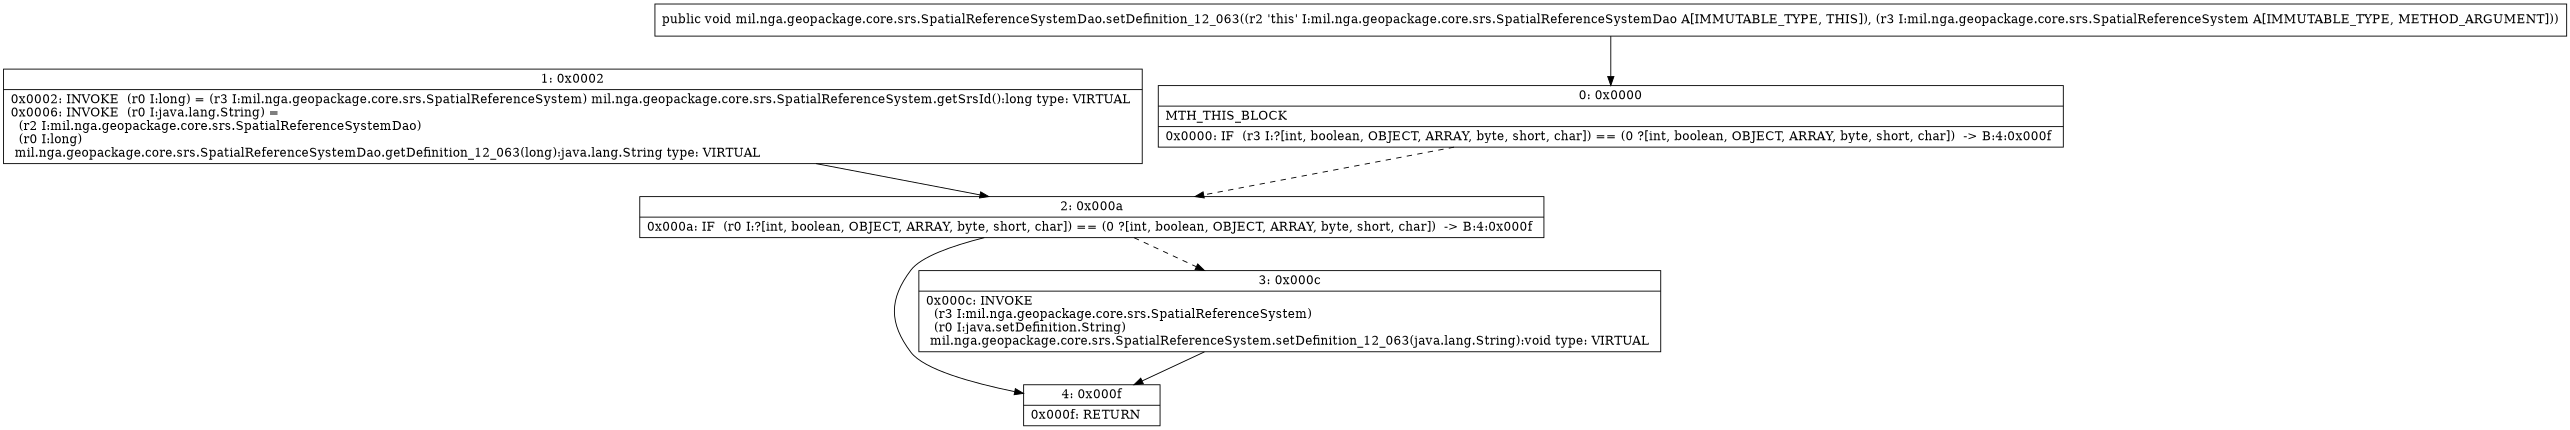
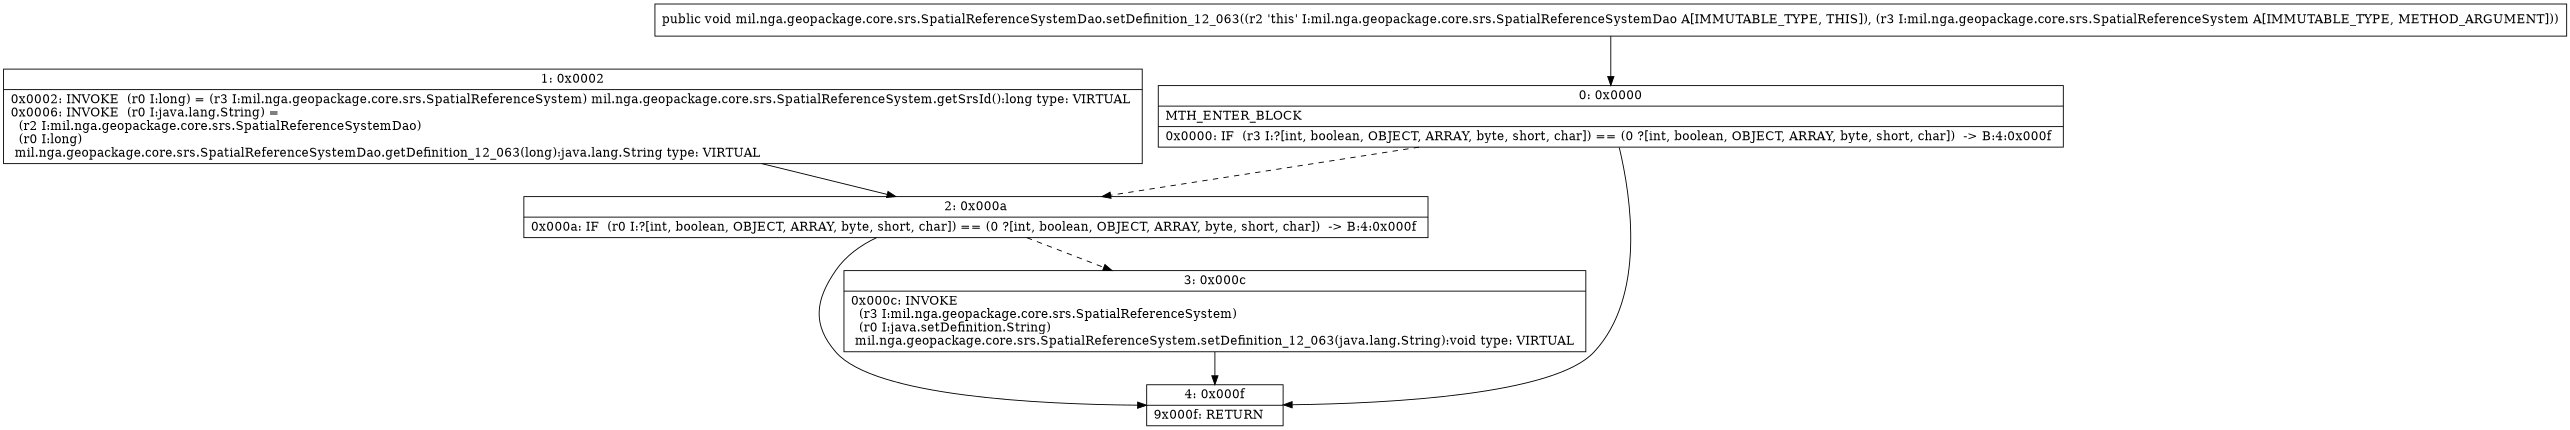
(1226, 116) -> (1234, 116)
none -> (1552, 375)
(1092, 415) -> (1215, 415)
